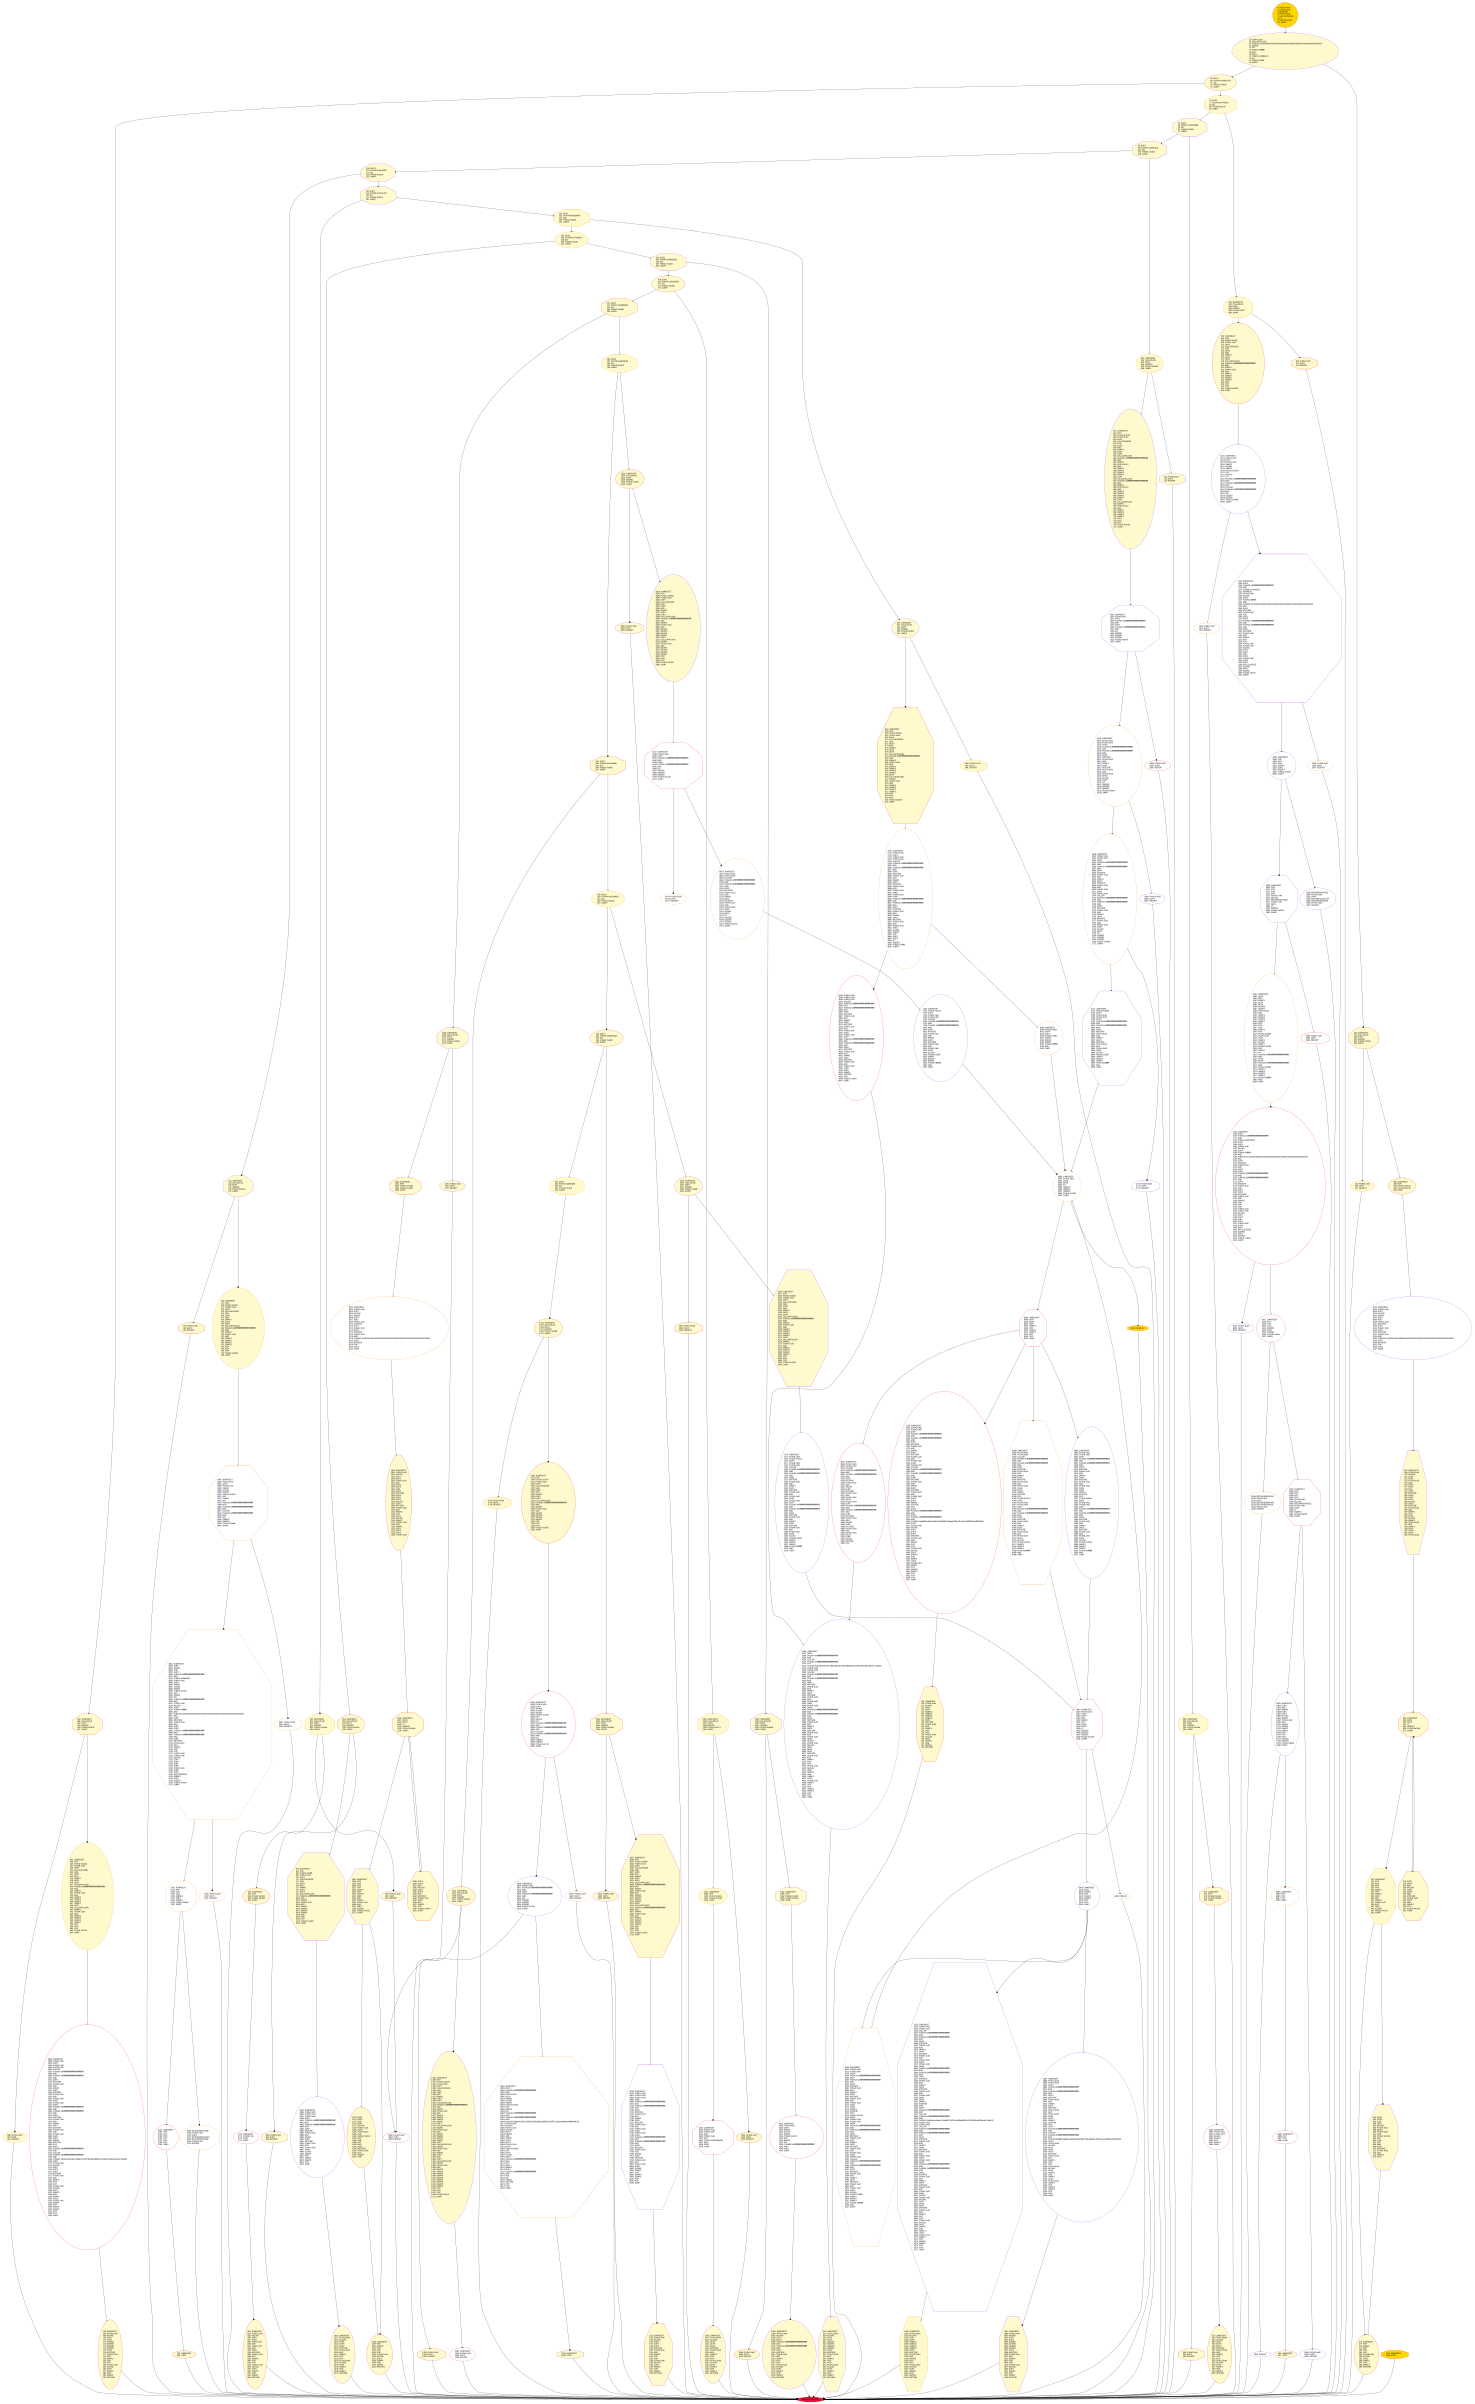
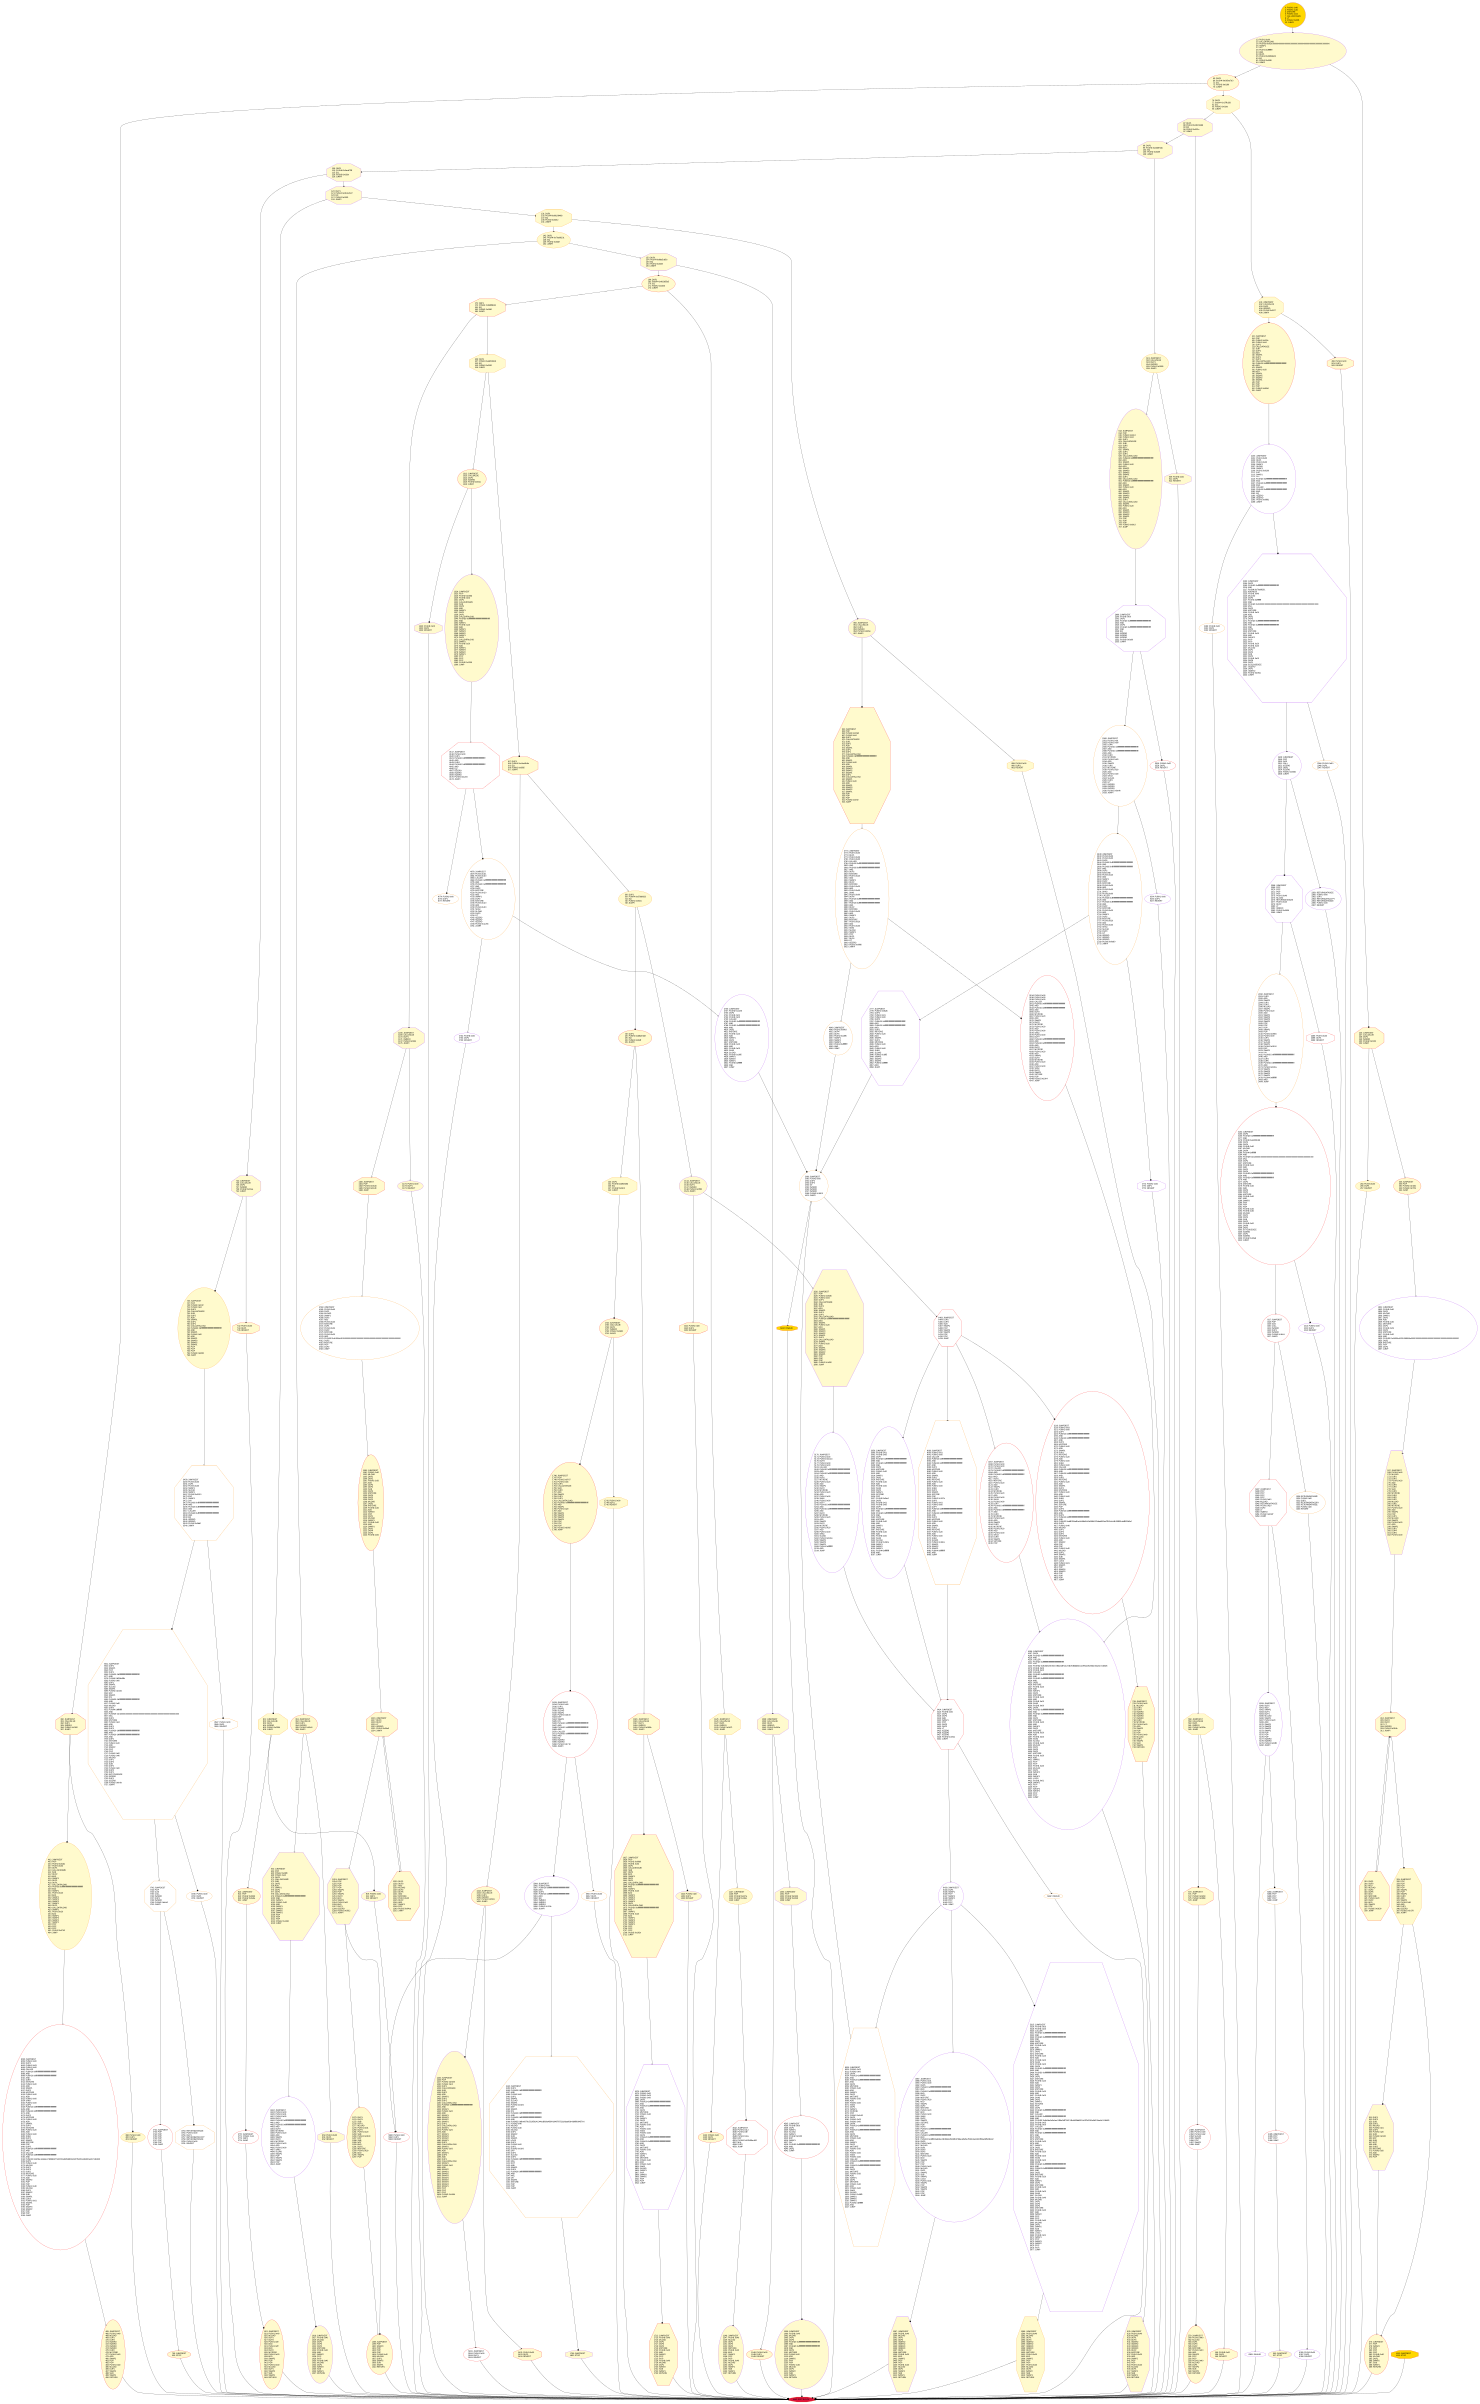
none -> (467, 1038)
(1285, 1896) -> (1275, 1896)
